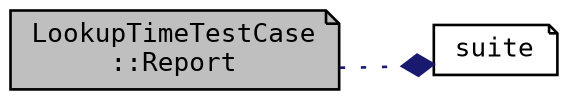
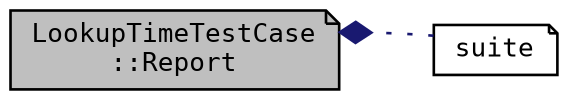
(371, 67) -> (403, 34)
